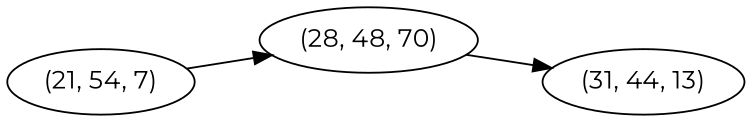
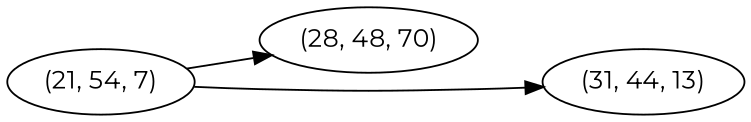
(500, 60) -> (360, 91)
